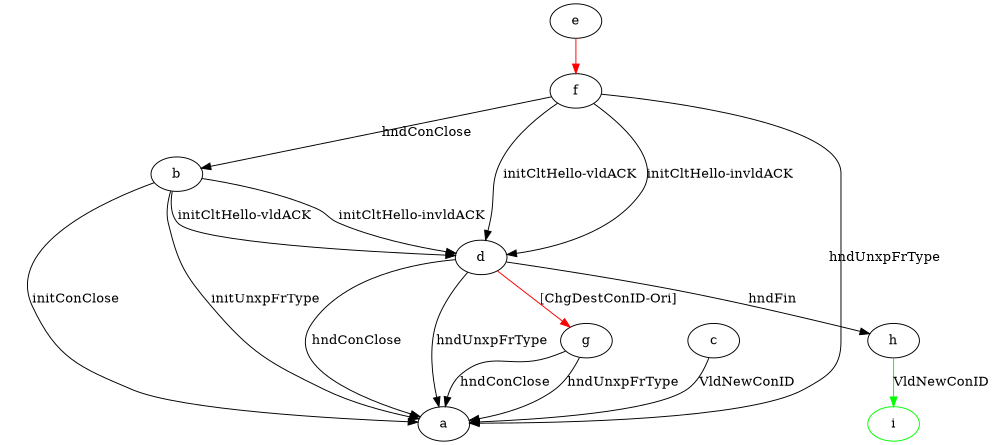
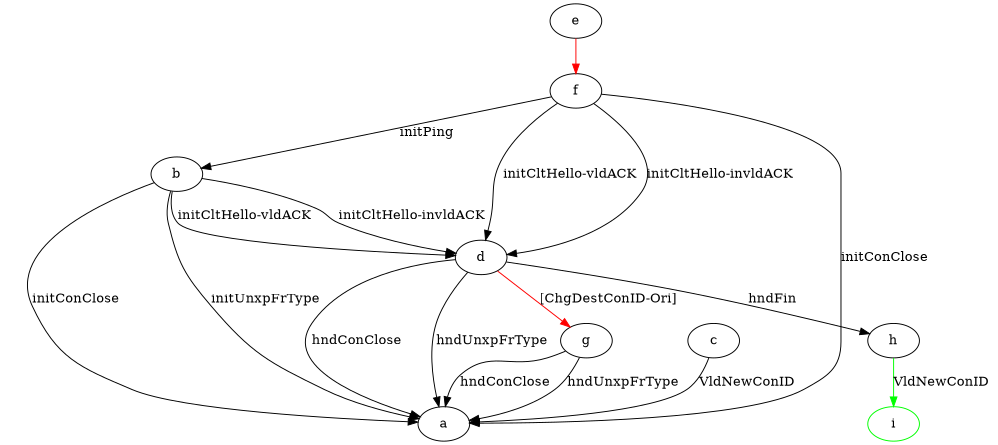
(429, 133) -> (429, 133)
(887, 257) -> (887, 257)
